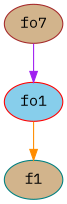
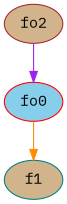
(34, 24) -> (34, 24)
(34, 102) -> (34, 102)
